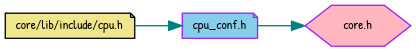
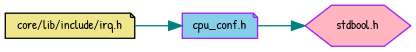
(70, 26) -> (70, 26)
(358, 26) -> (358, 26)
